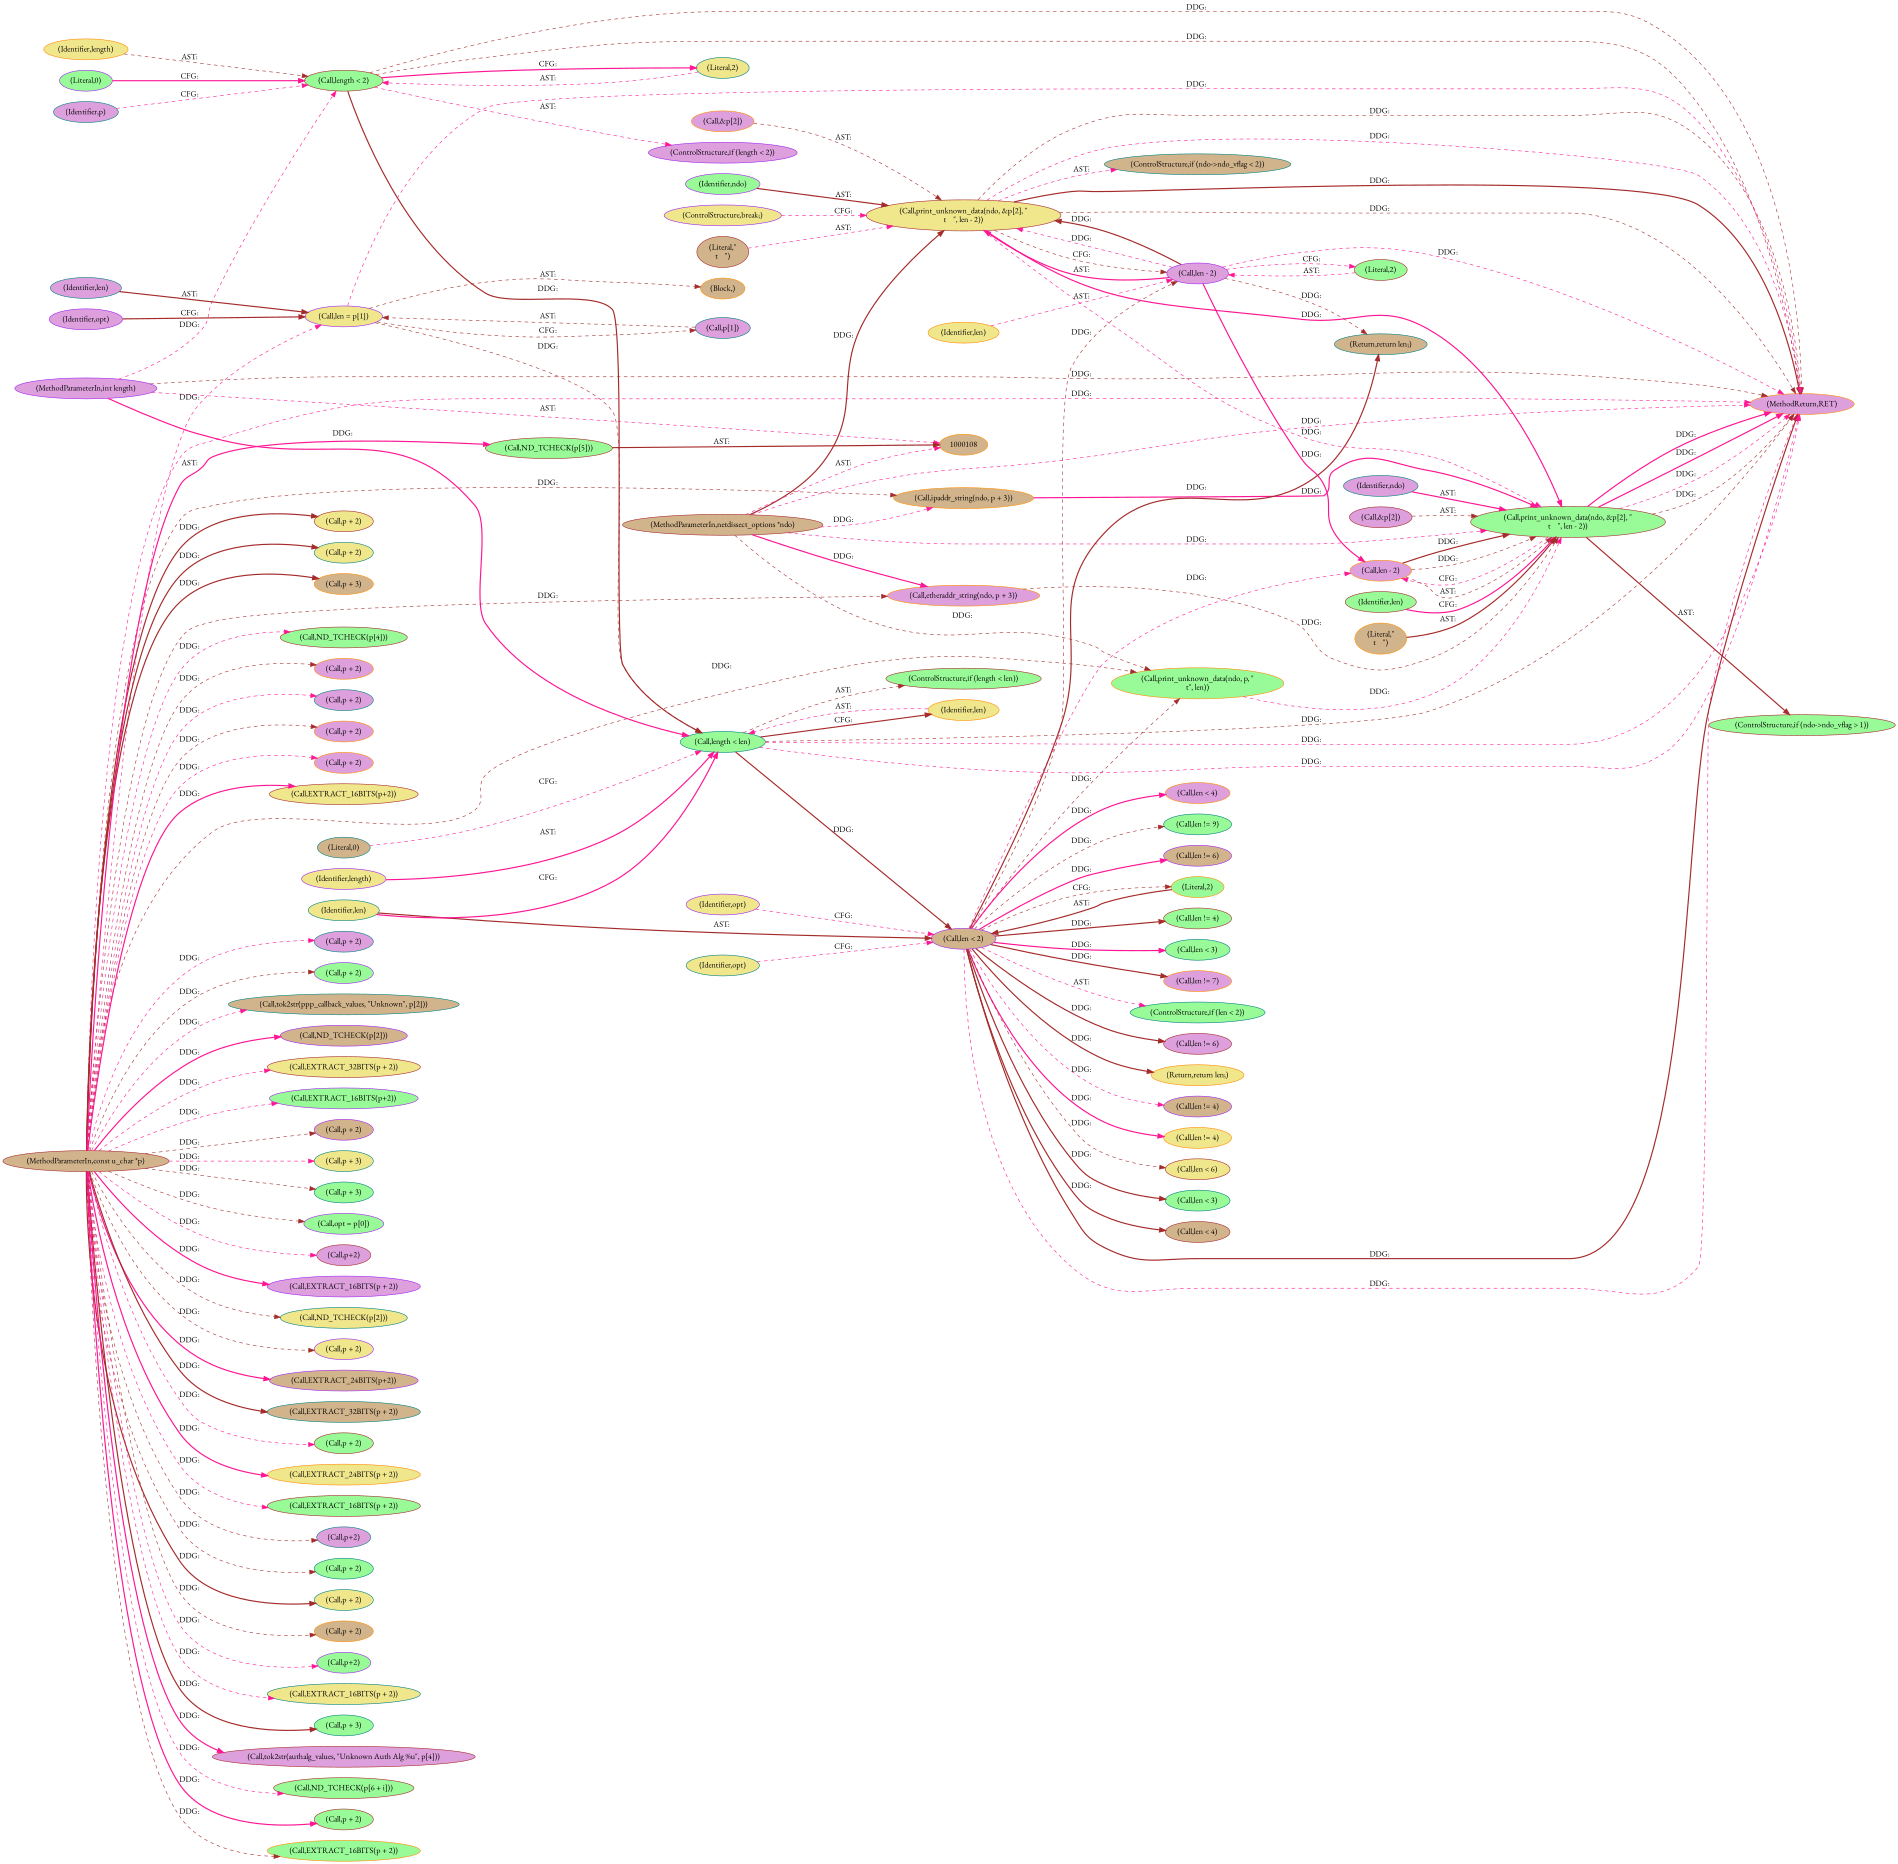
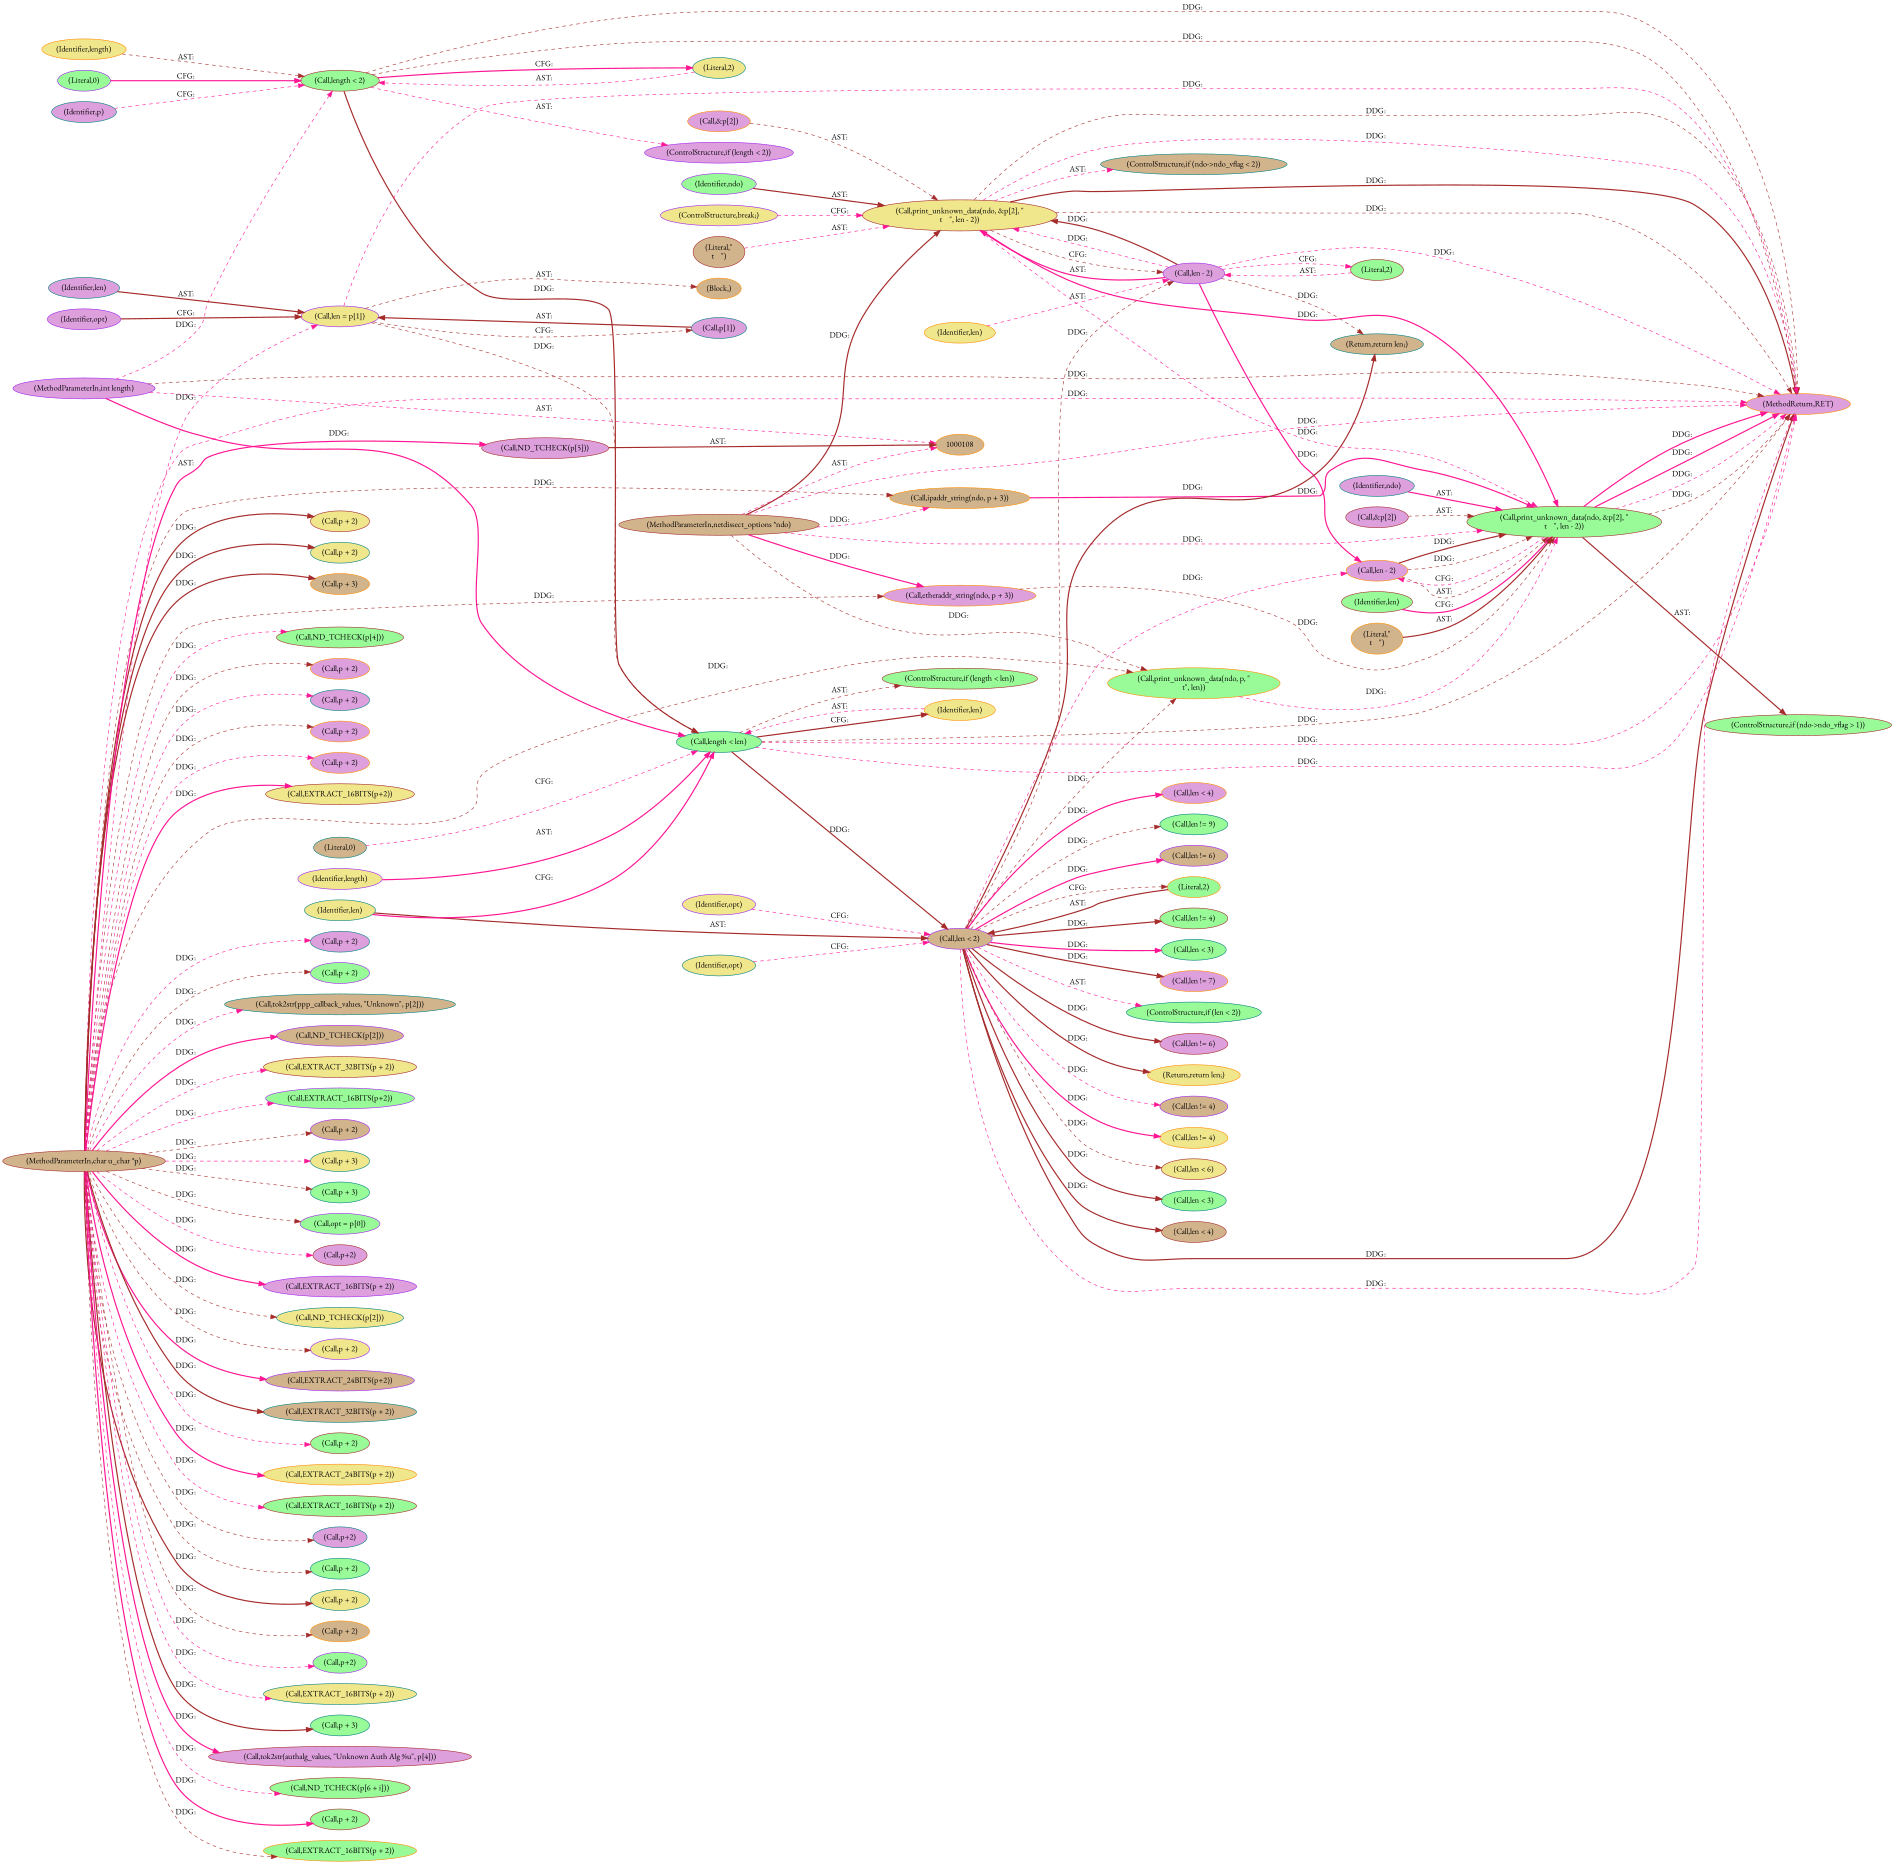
(542, 322) -> (538, 322)
(549, 448) -> (545, 448)
(86, 1161) -> (84, 1161)
